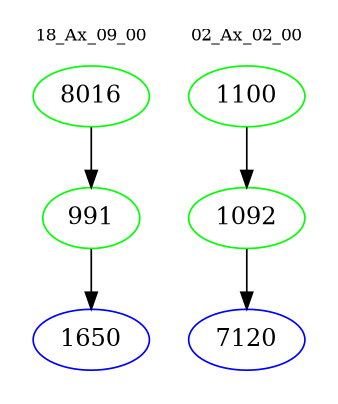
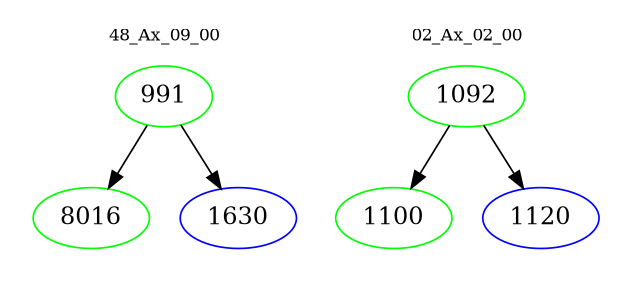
(91, 36) -> (165, 36)
(91, 149) -> (132, 150)
(247, 149) -> (435, 150)
(91, 340) -> (238, 218)
(247, 340) -> (541, 218)
